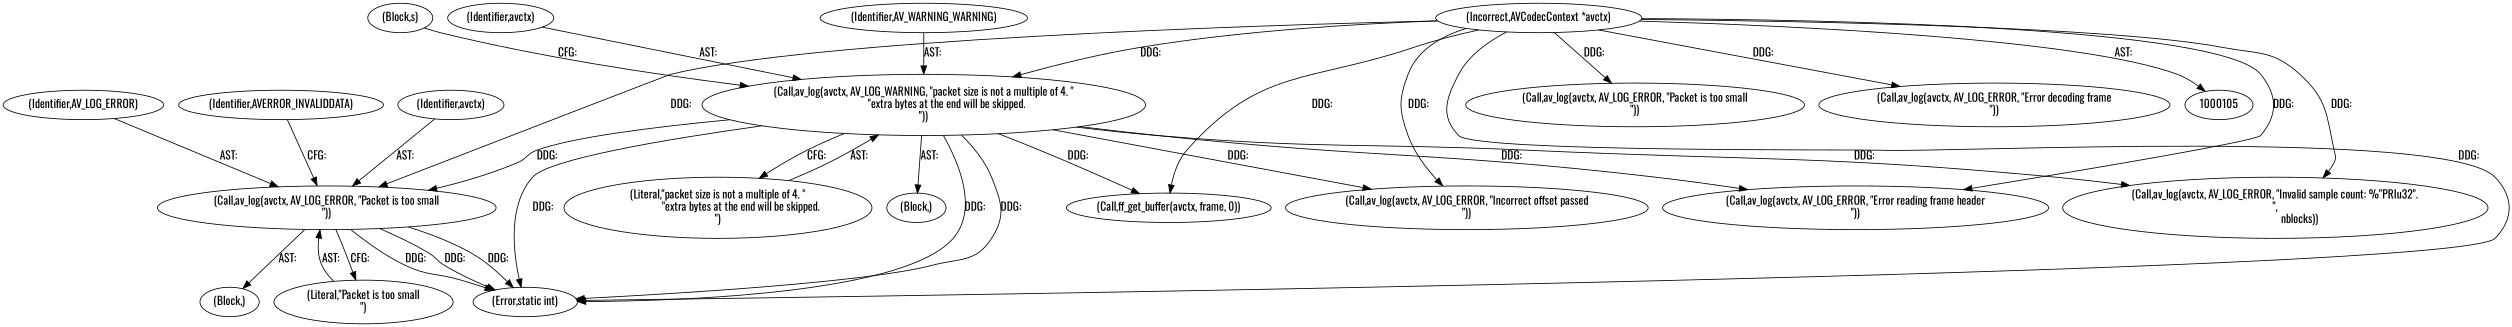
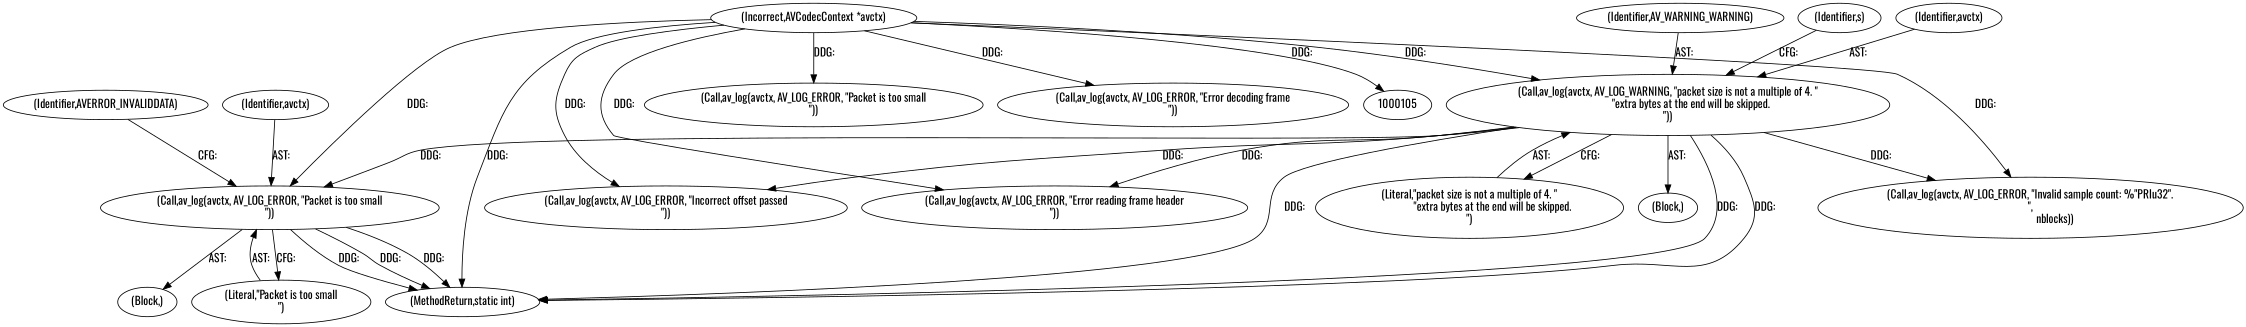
(400, 18) -> (1839, 18)
(2125, 53) -> (1303, 53)
(83, 105) -> none
(1169, 208) -> none
(525, 302) -> (463, 302)
